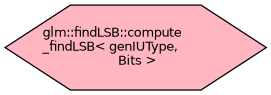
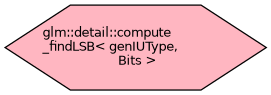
(136, 48) -> (136, 48)
